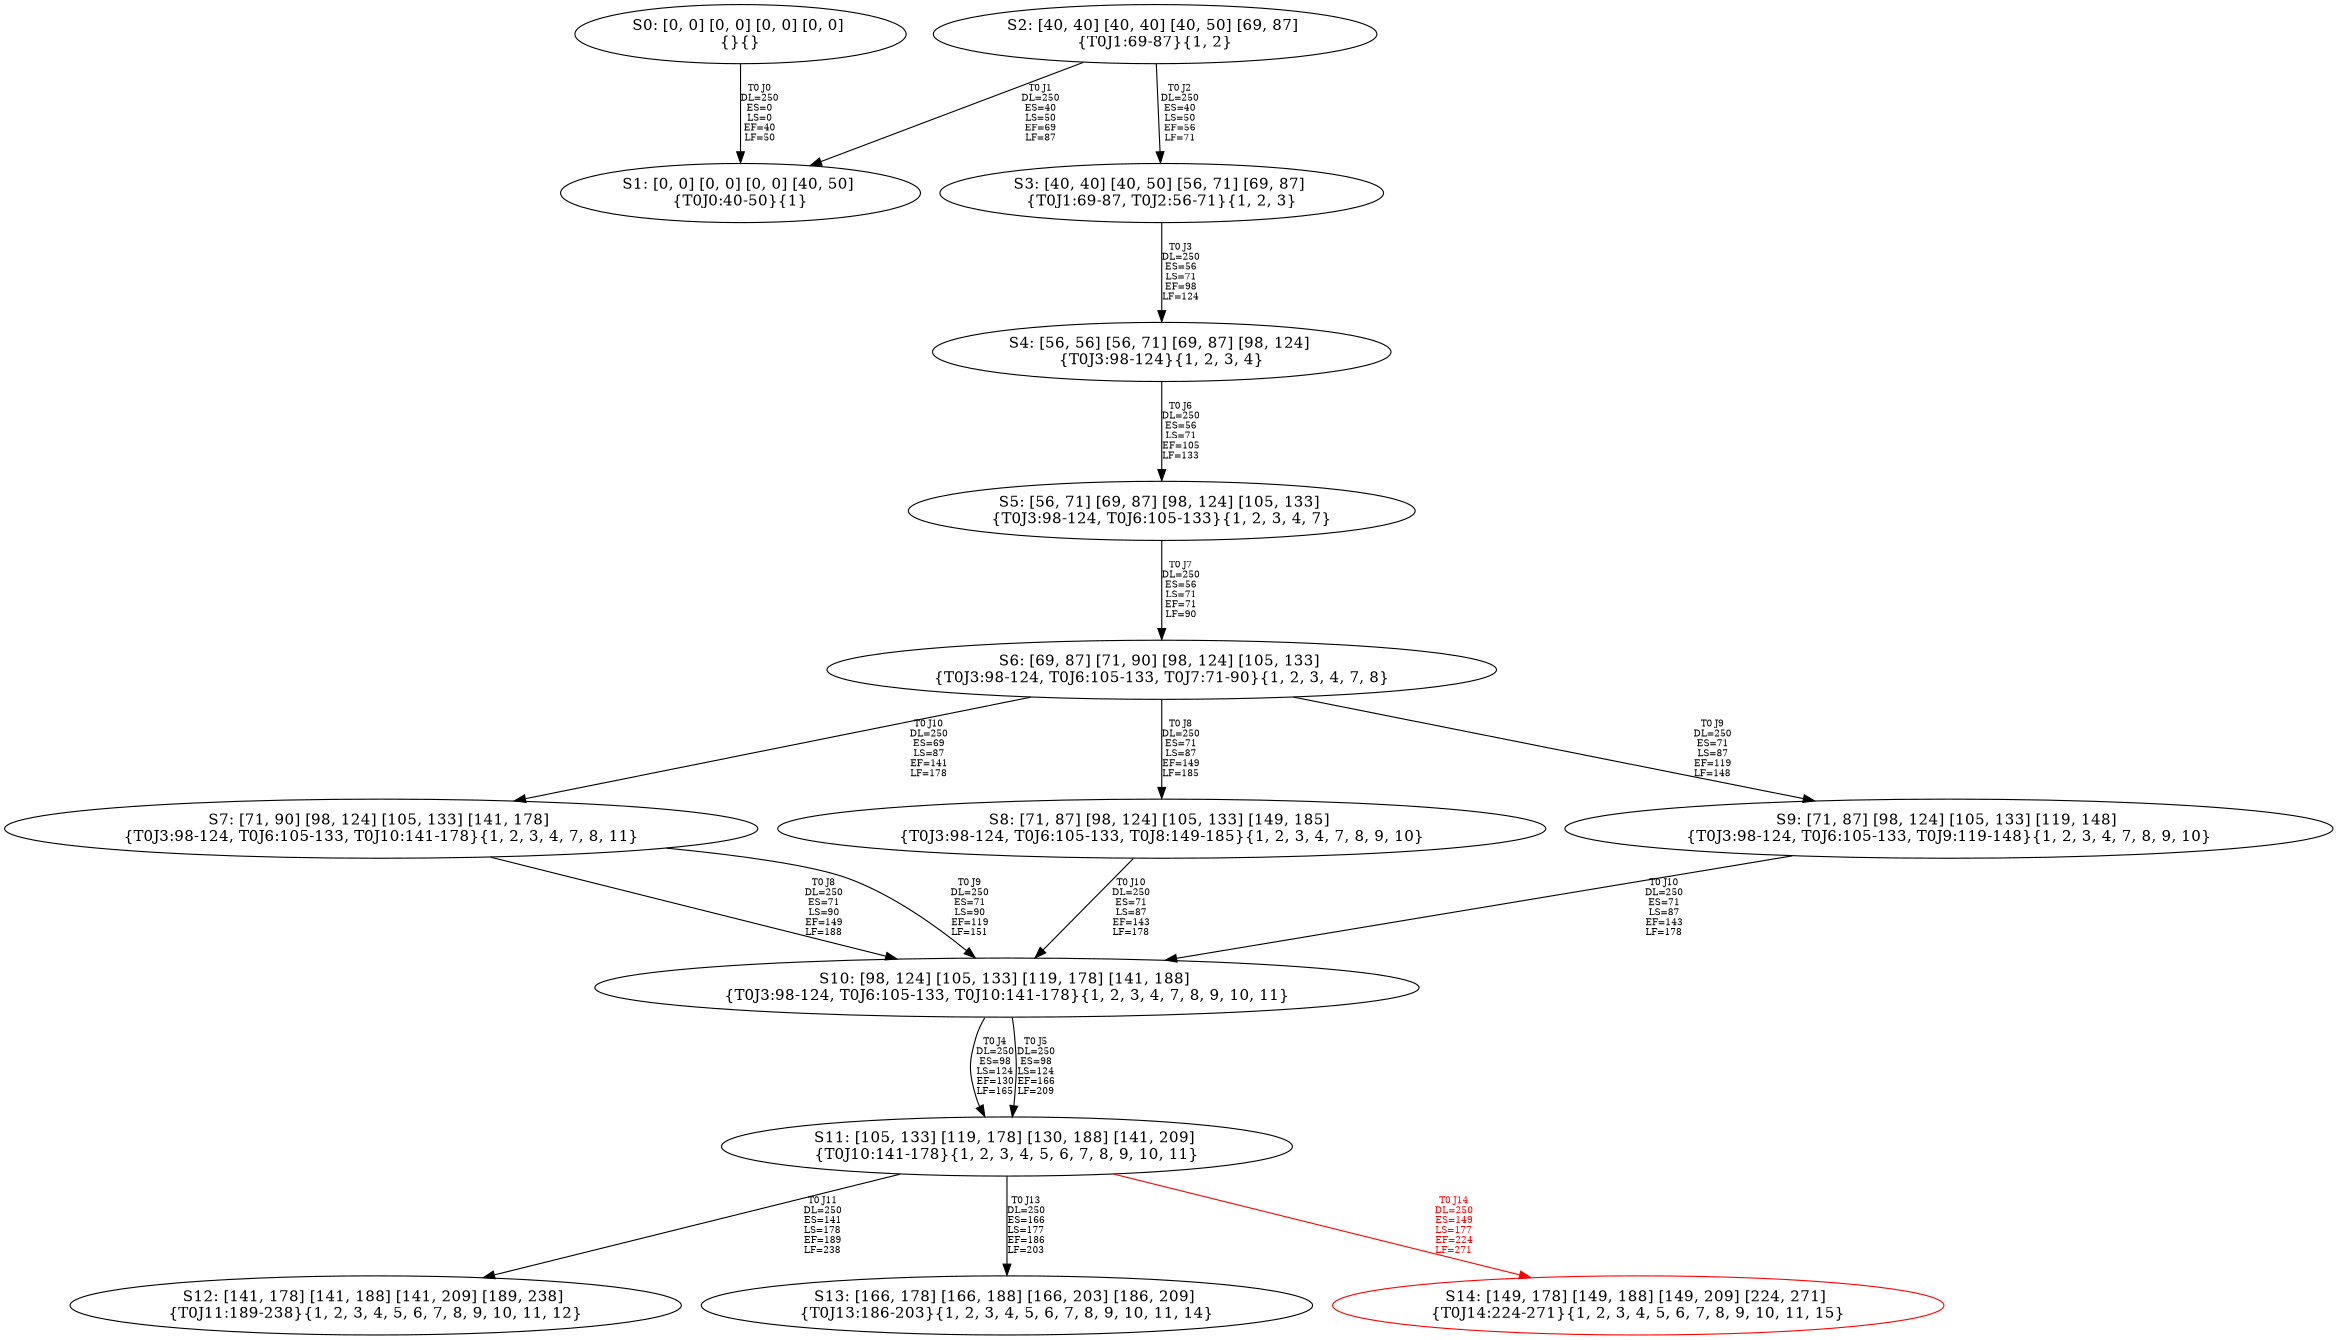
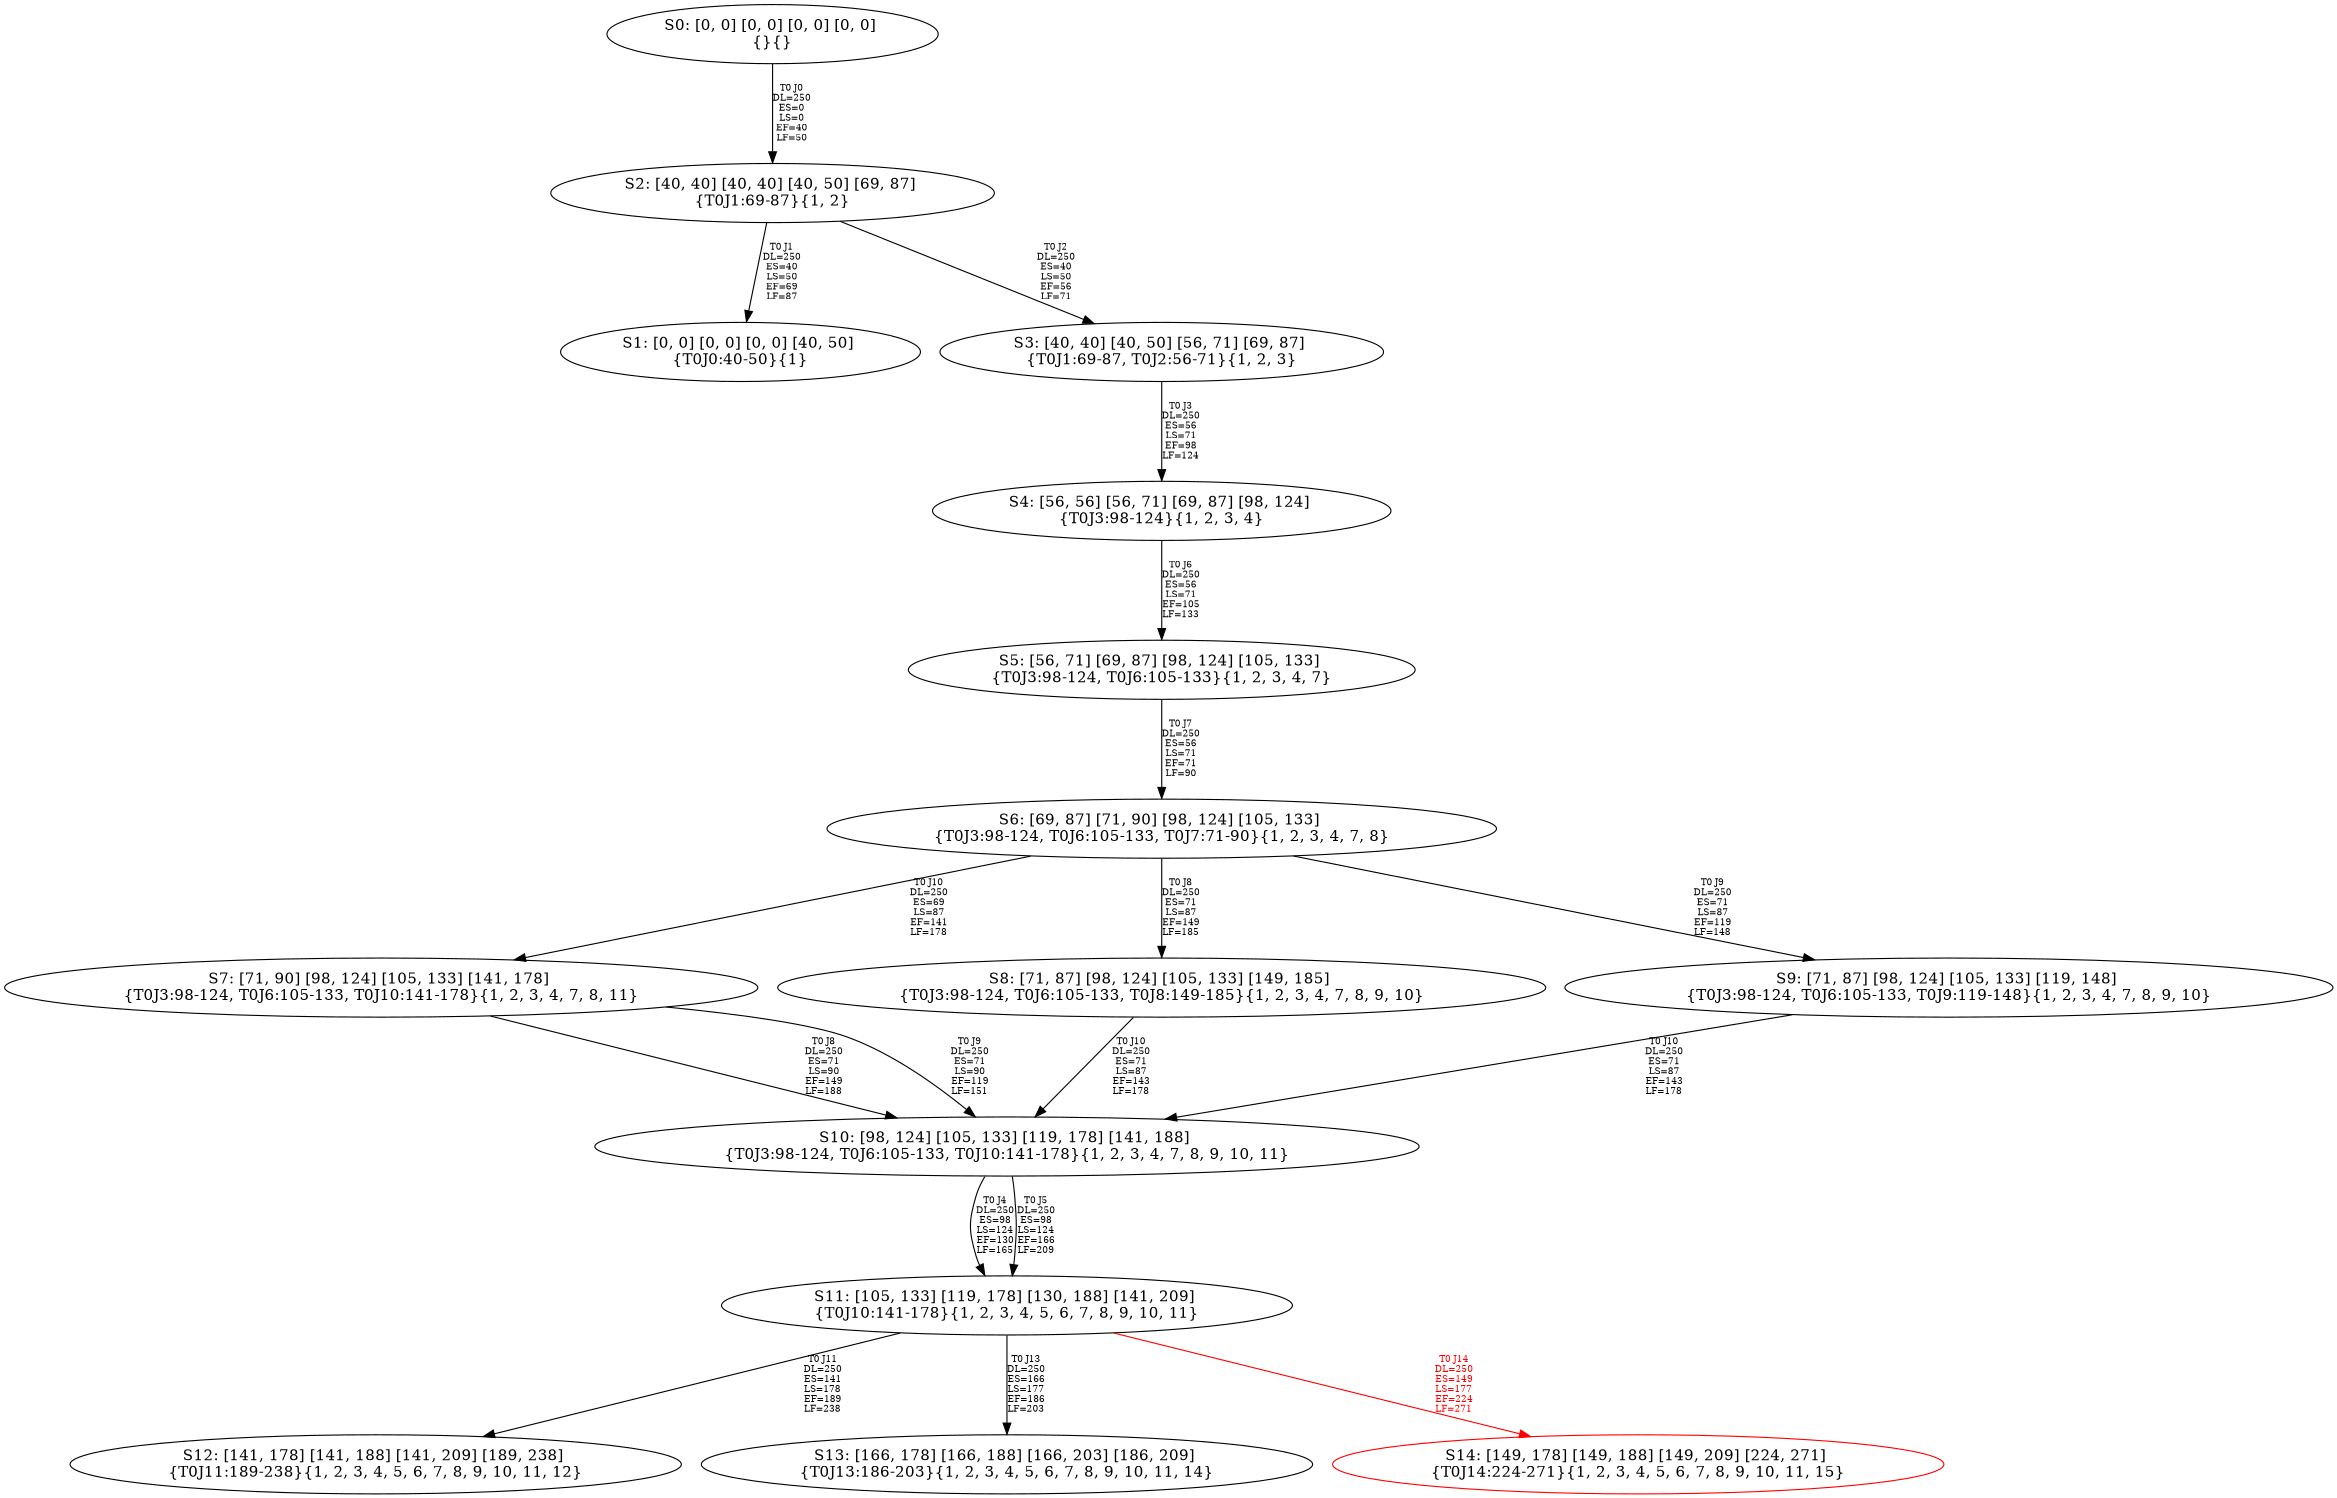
(741, 108) -> (773, 108)
